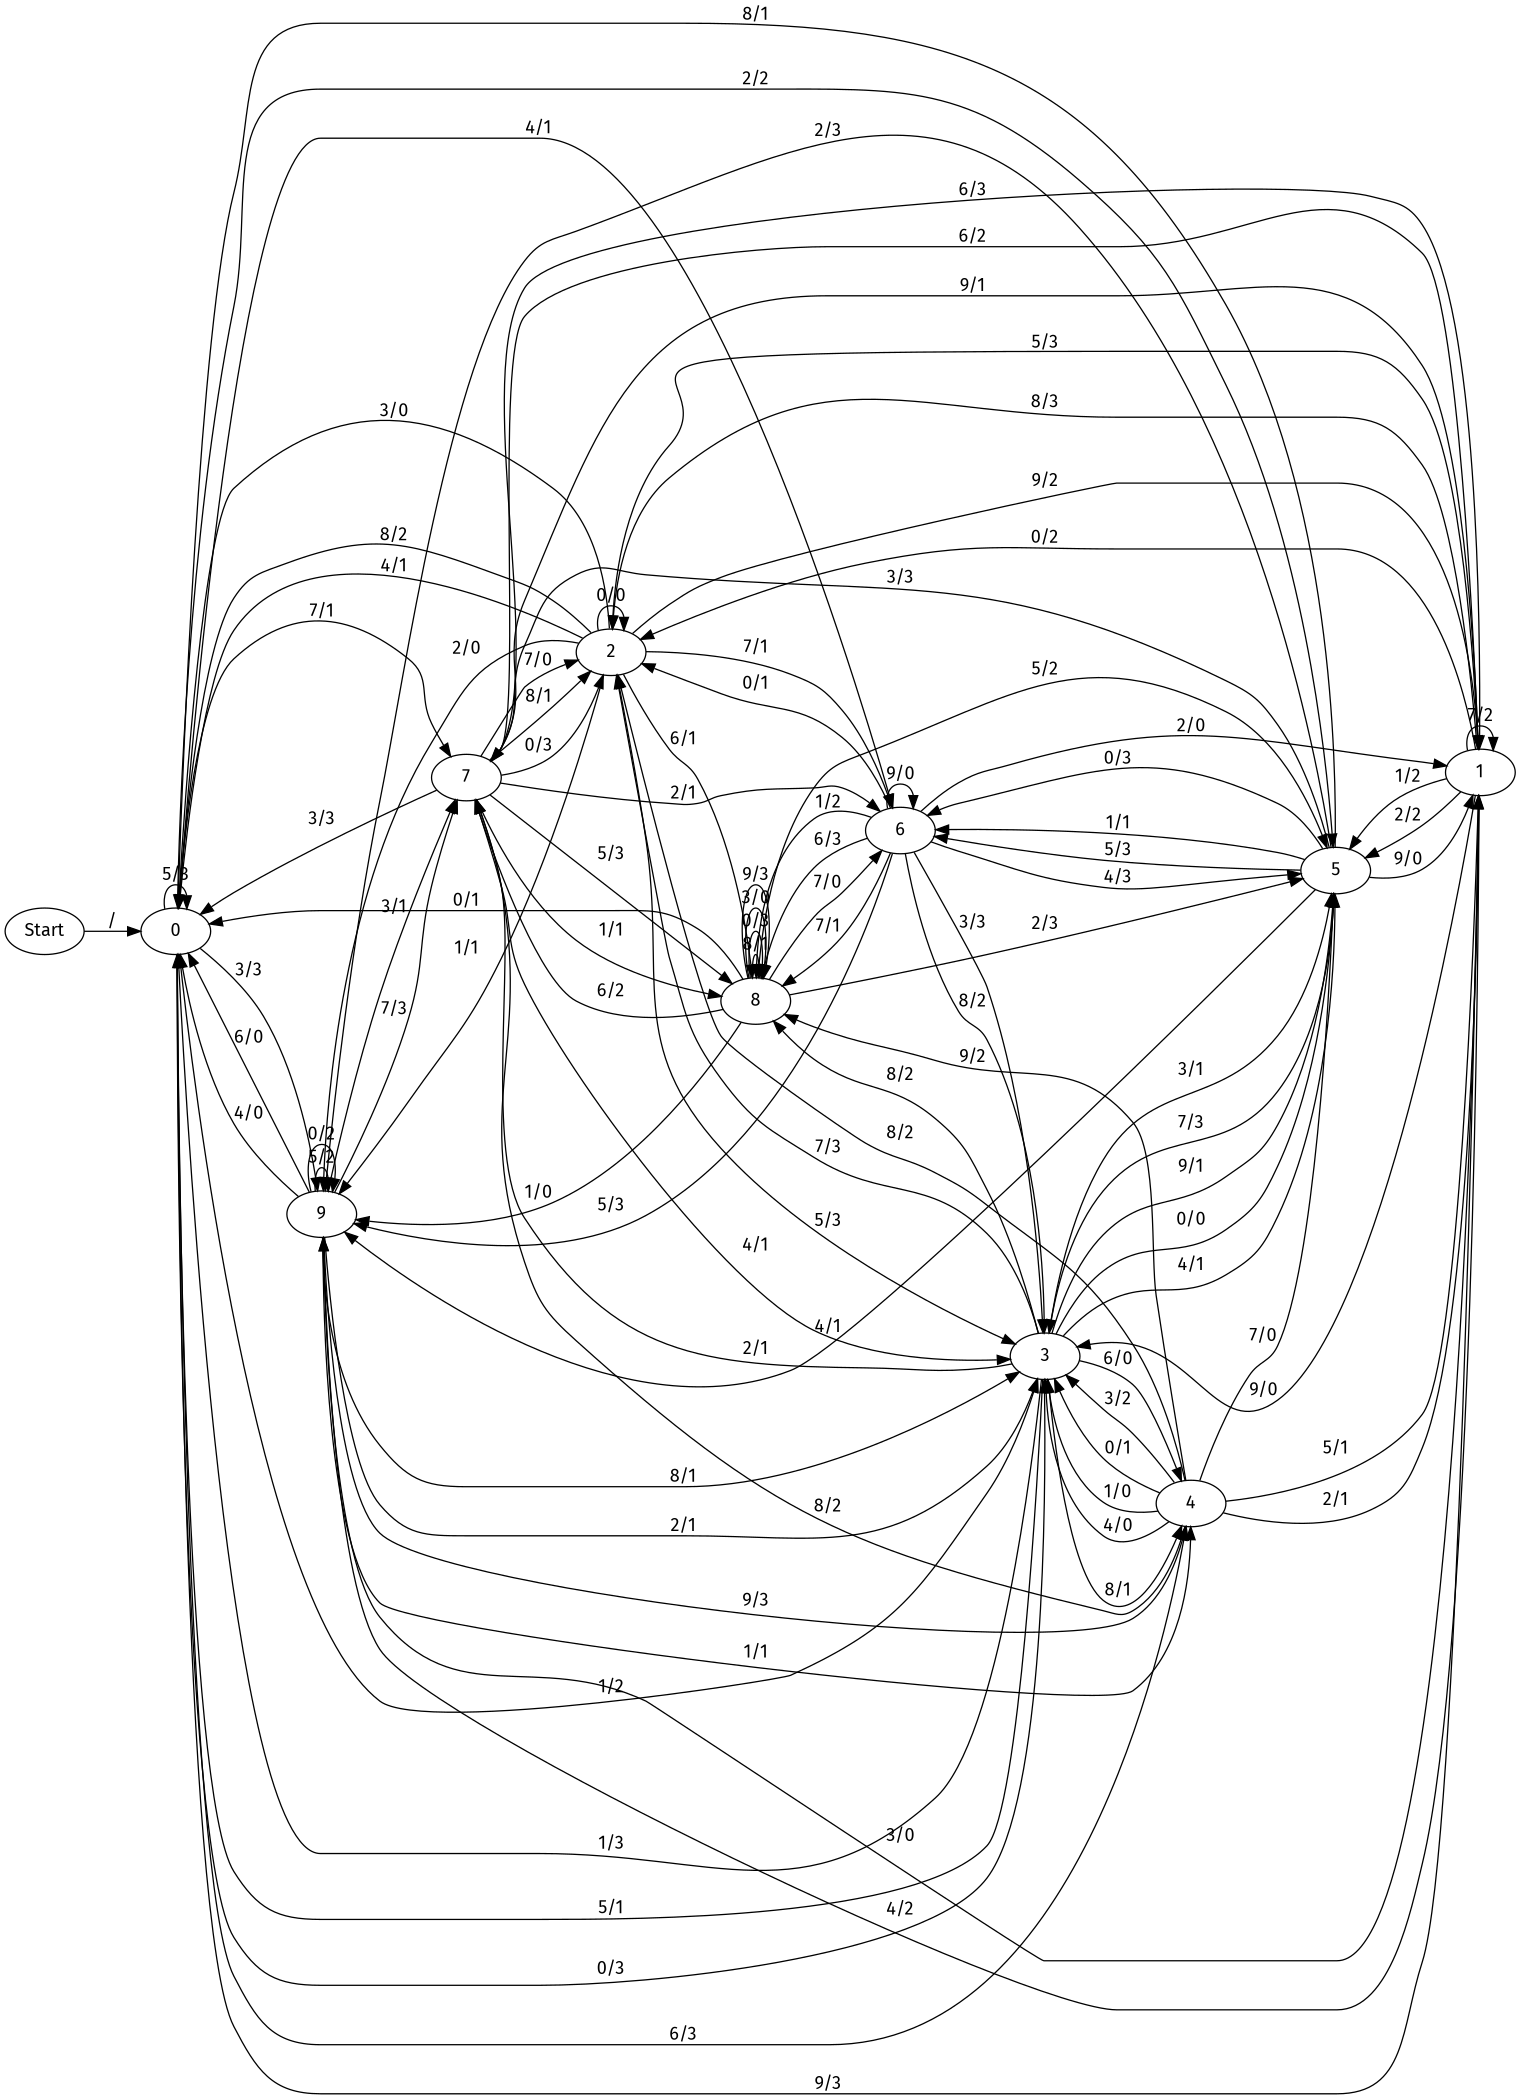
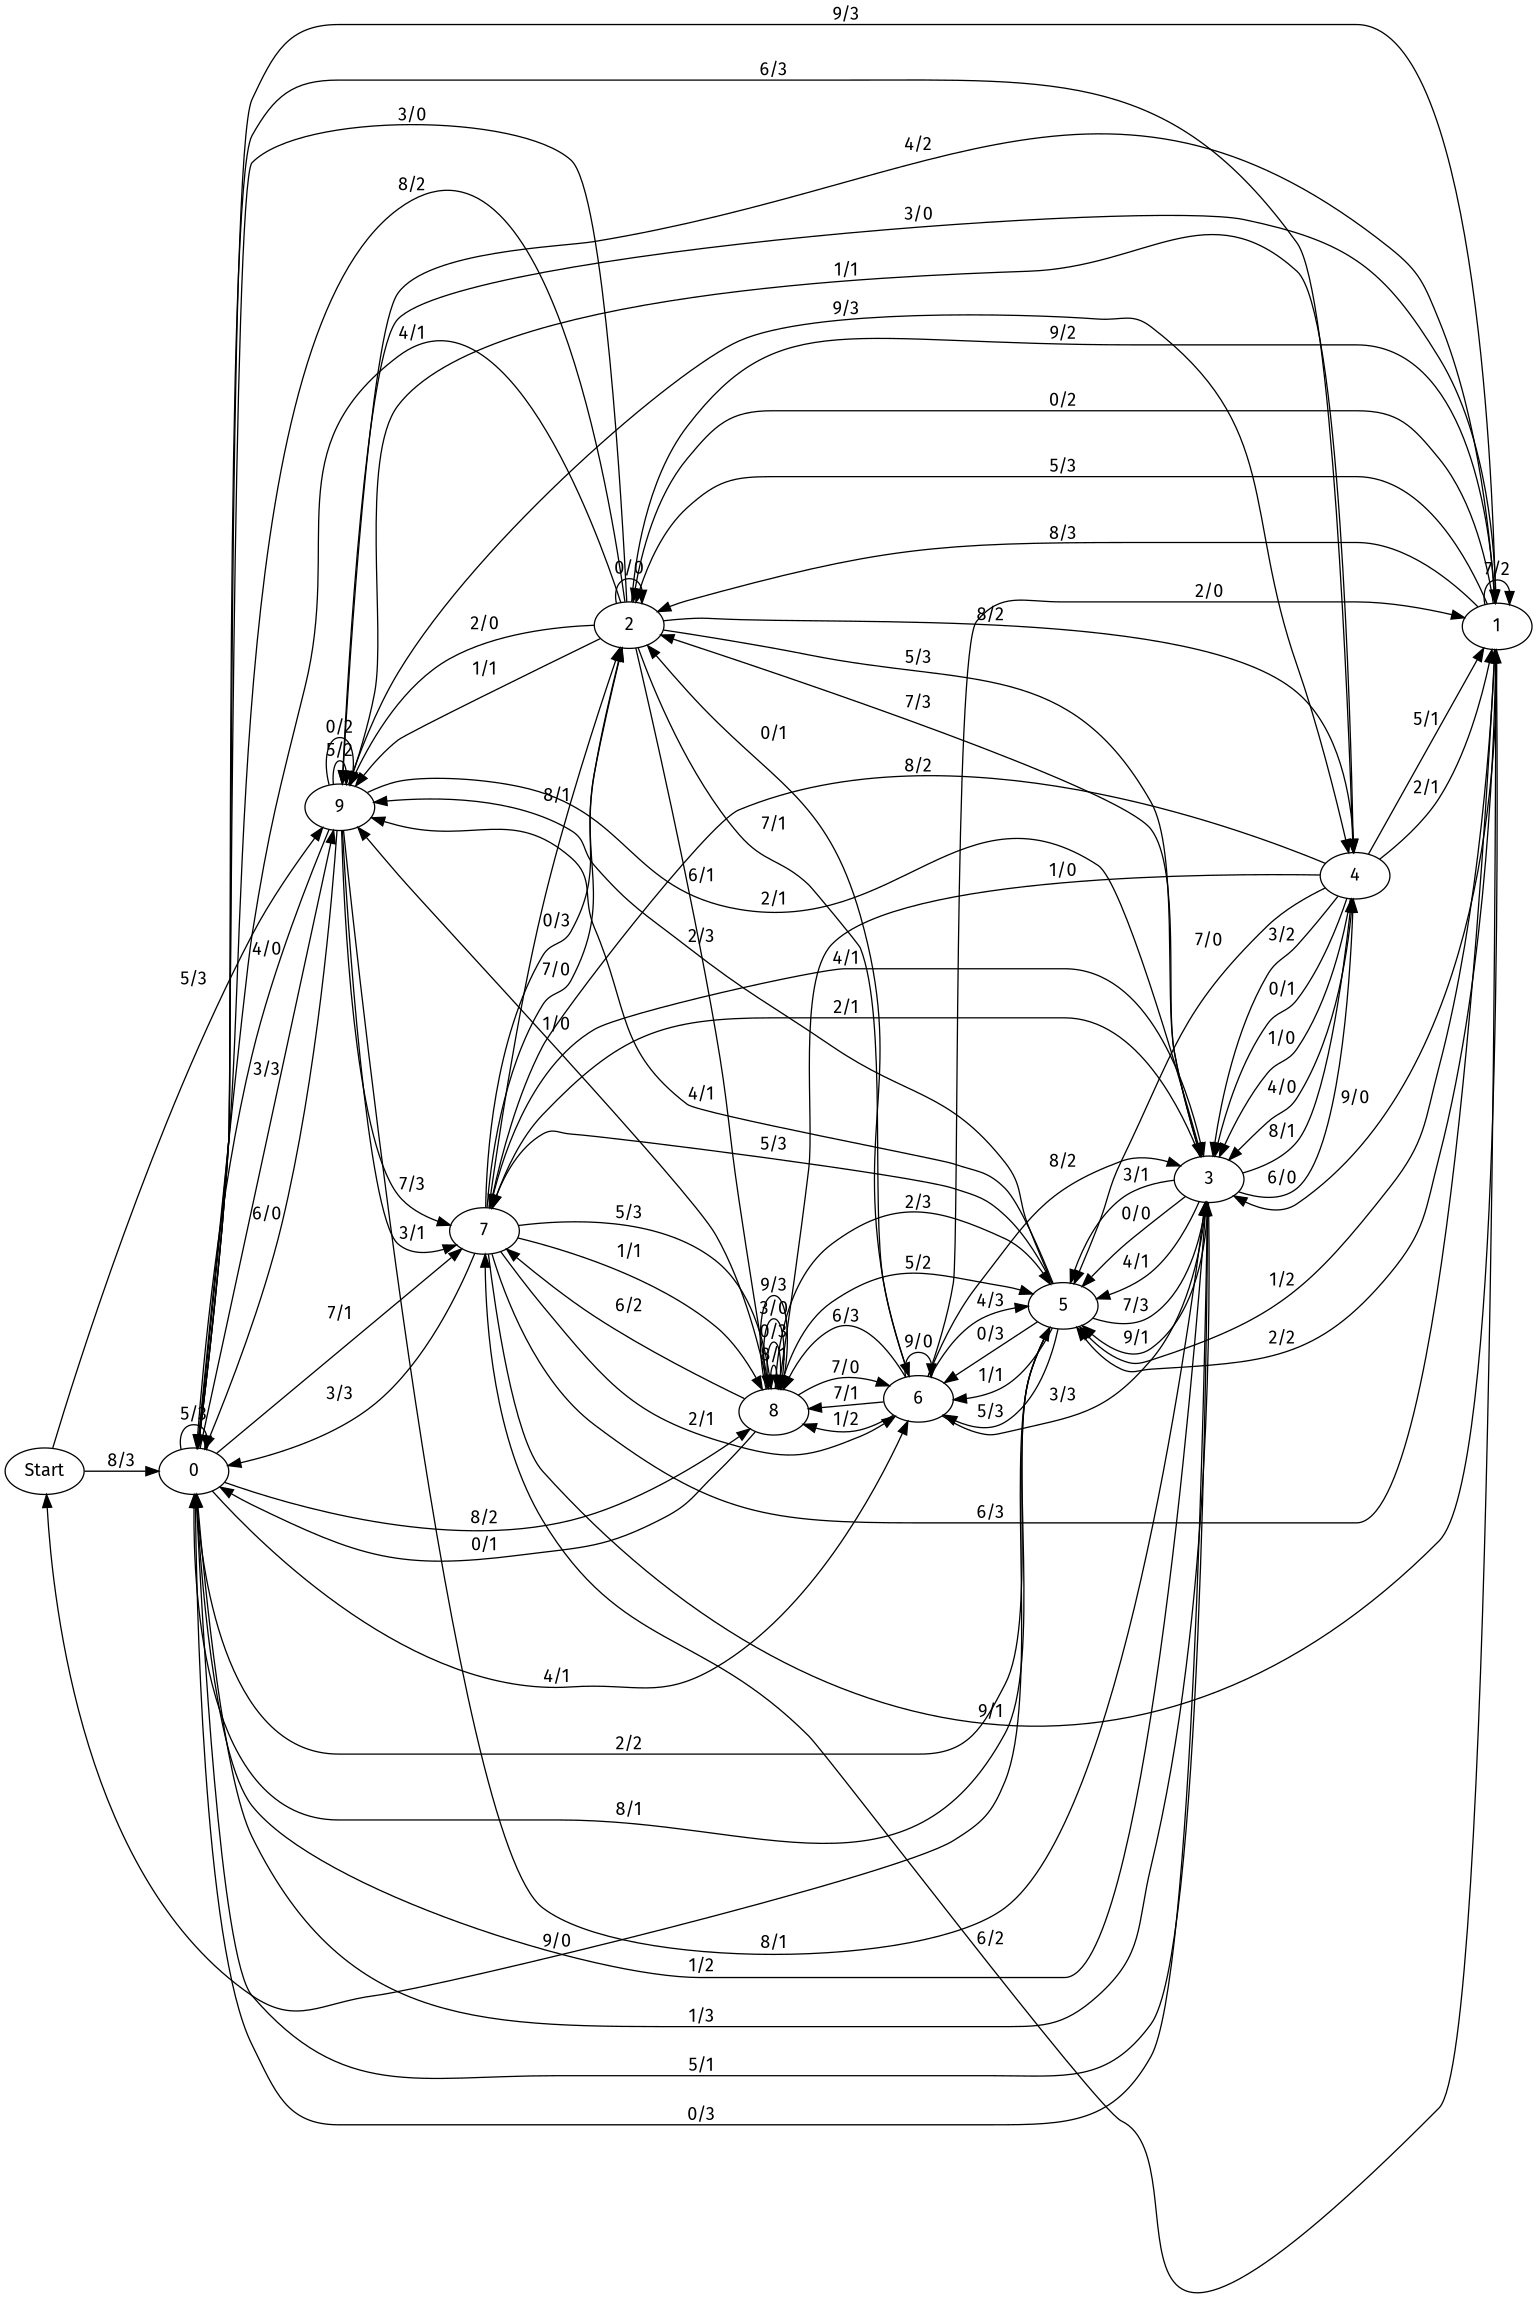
(900, 578) -> (774, 1145)
(1432, 862) -> (603, 1944)
(112, 922) -> (122, 1462)
(973, 1057) -> (1063, 871)
(842, 1128) -> (1066, 630)
(958, 1141) -> (490, 1530)
(711, 1167) -> (163, 1133)
